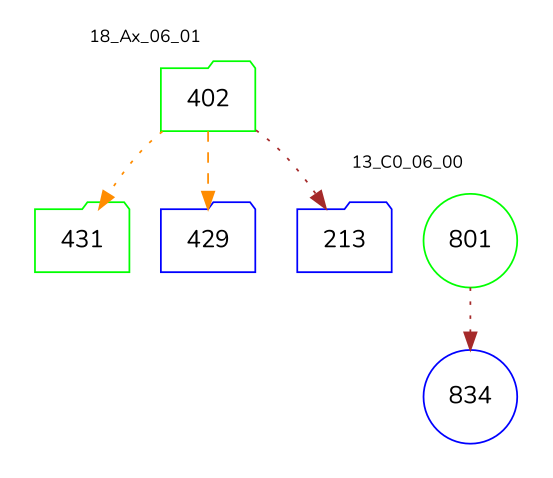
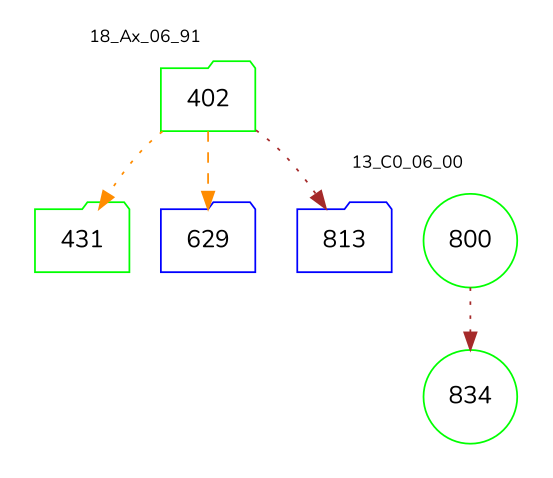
(145, 38) -> (145, 38)
(208, 241) -> (208, 241)
(344, 241) -> (344, 241)
(470, 241) -> (470, 241)
(470, 397) -> (470, 397)
